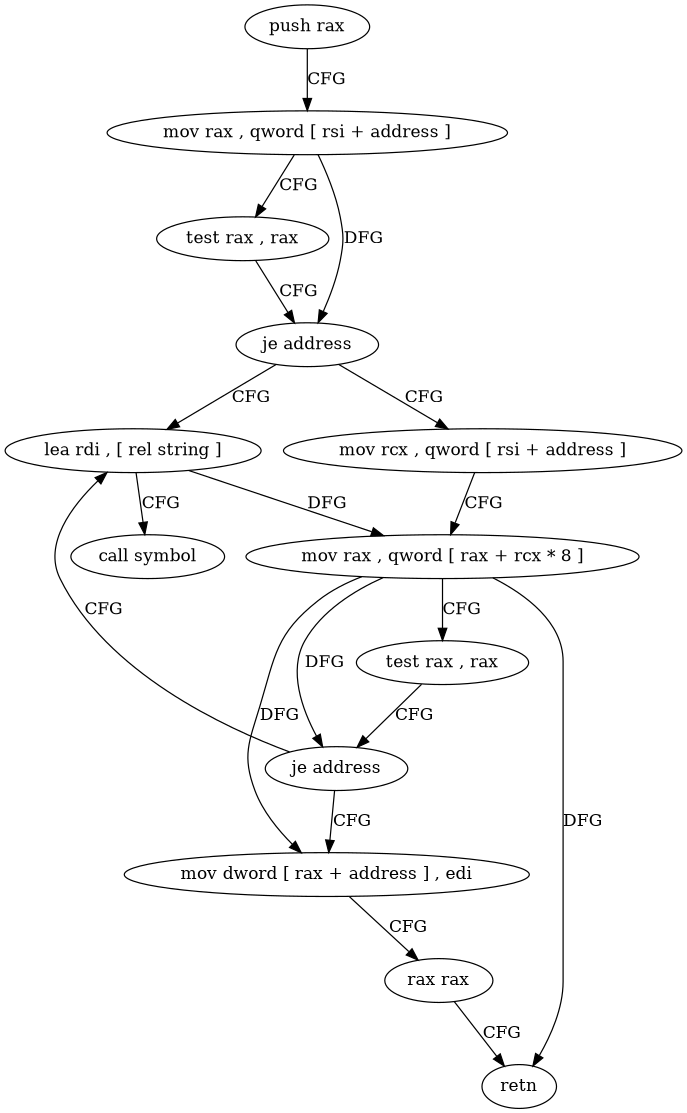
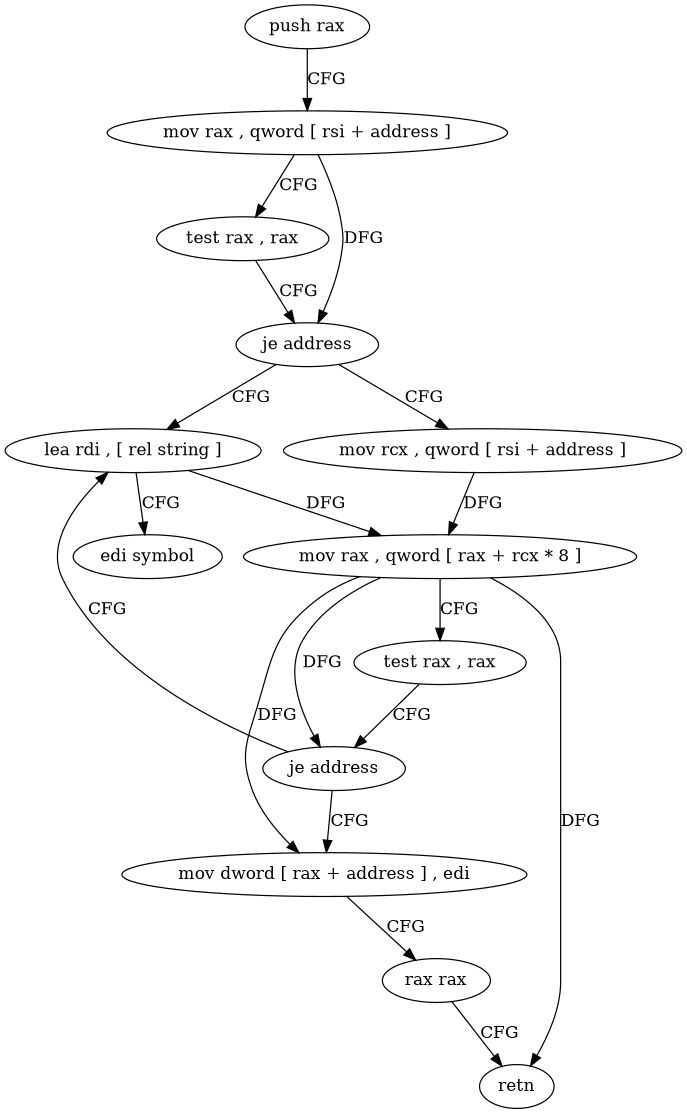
(484, 504) -> (483, 504)
(148, 557) -> (148, 557)
